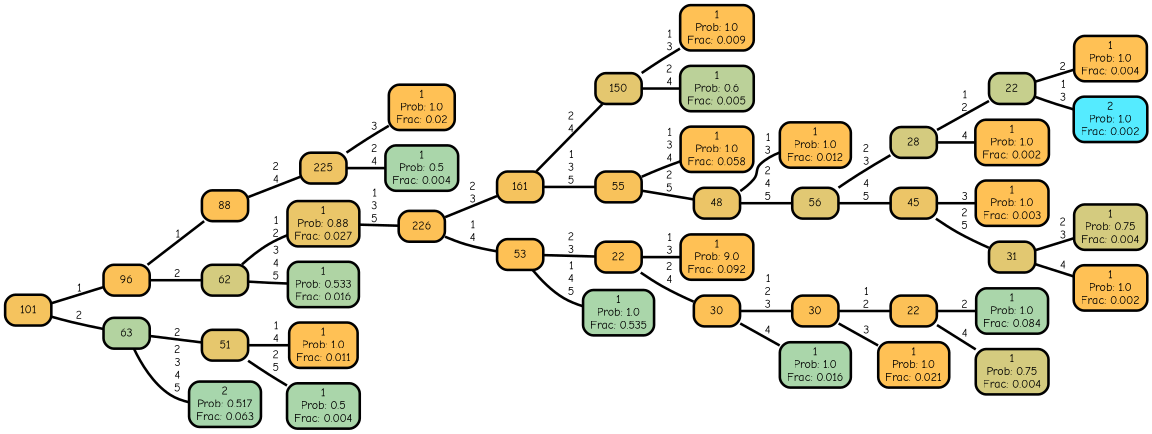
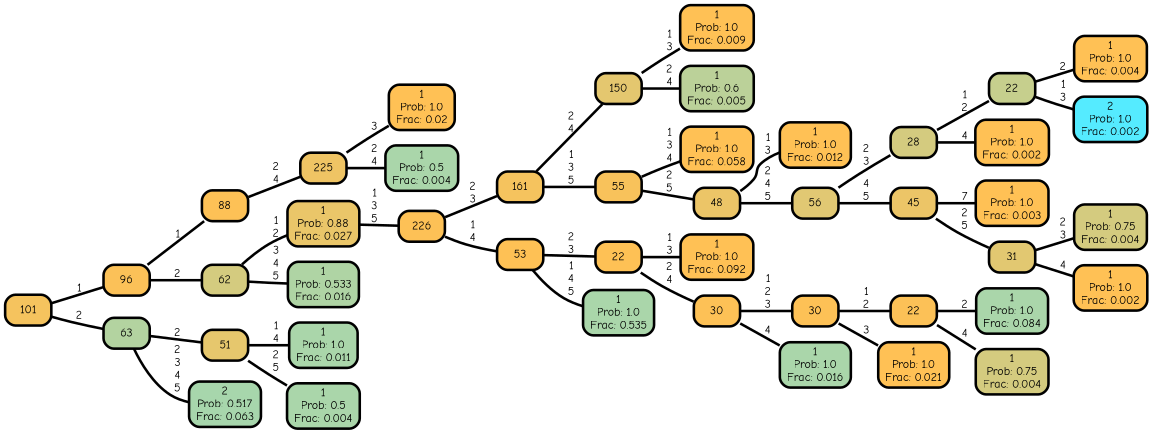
(963, 197) -> (963, 197)
(717, 257) -> (717, 257)
(323, 345) -> (323, 345)
